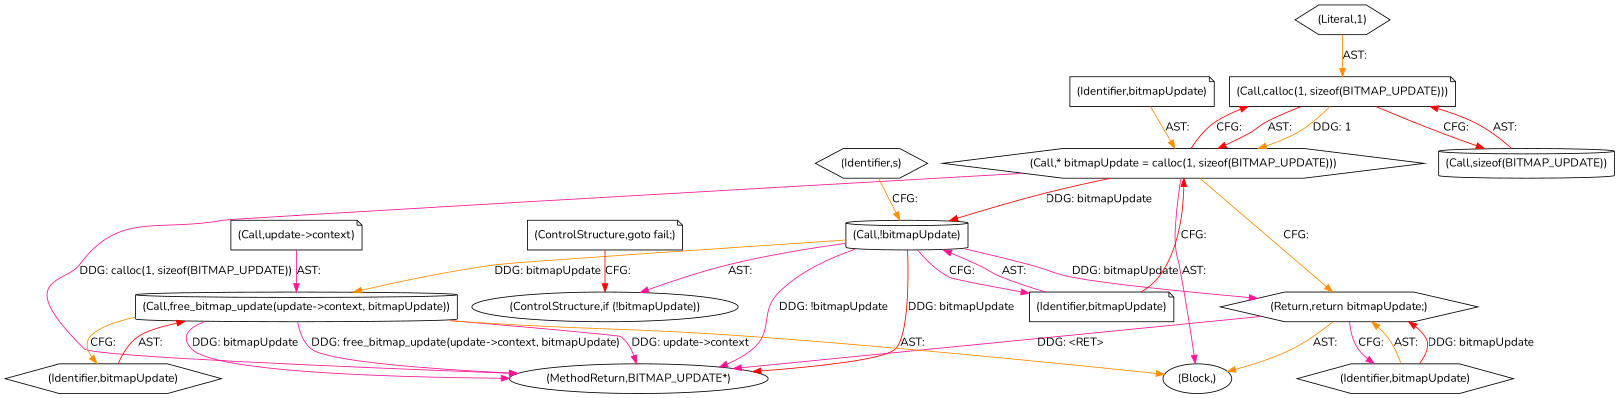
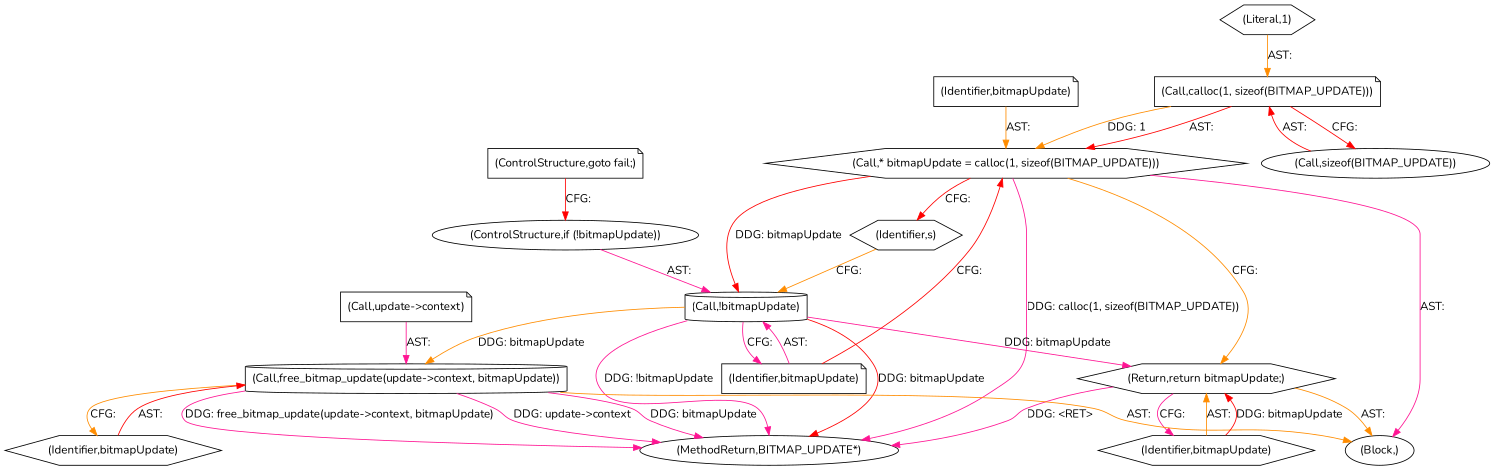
(1212, 124) -> (945, 193)
(1526, 163) -> (1376, 163)
(746, 261) -> (651, 269)
